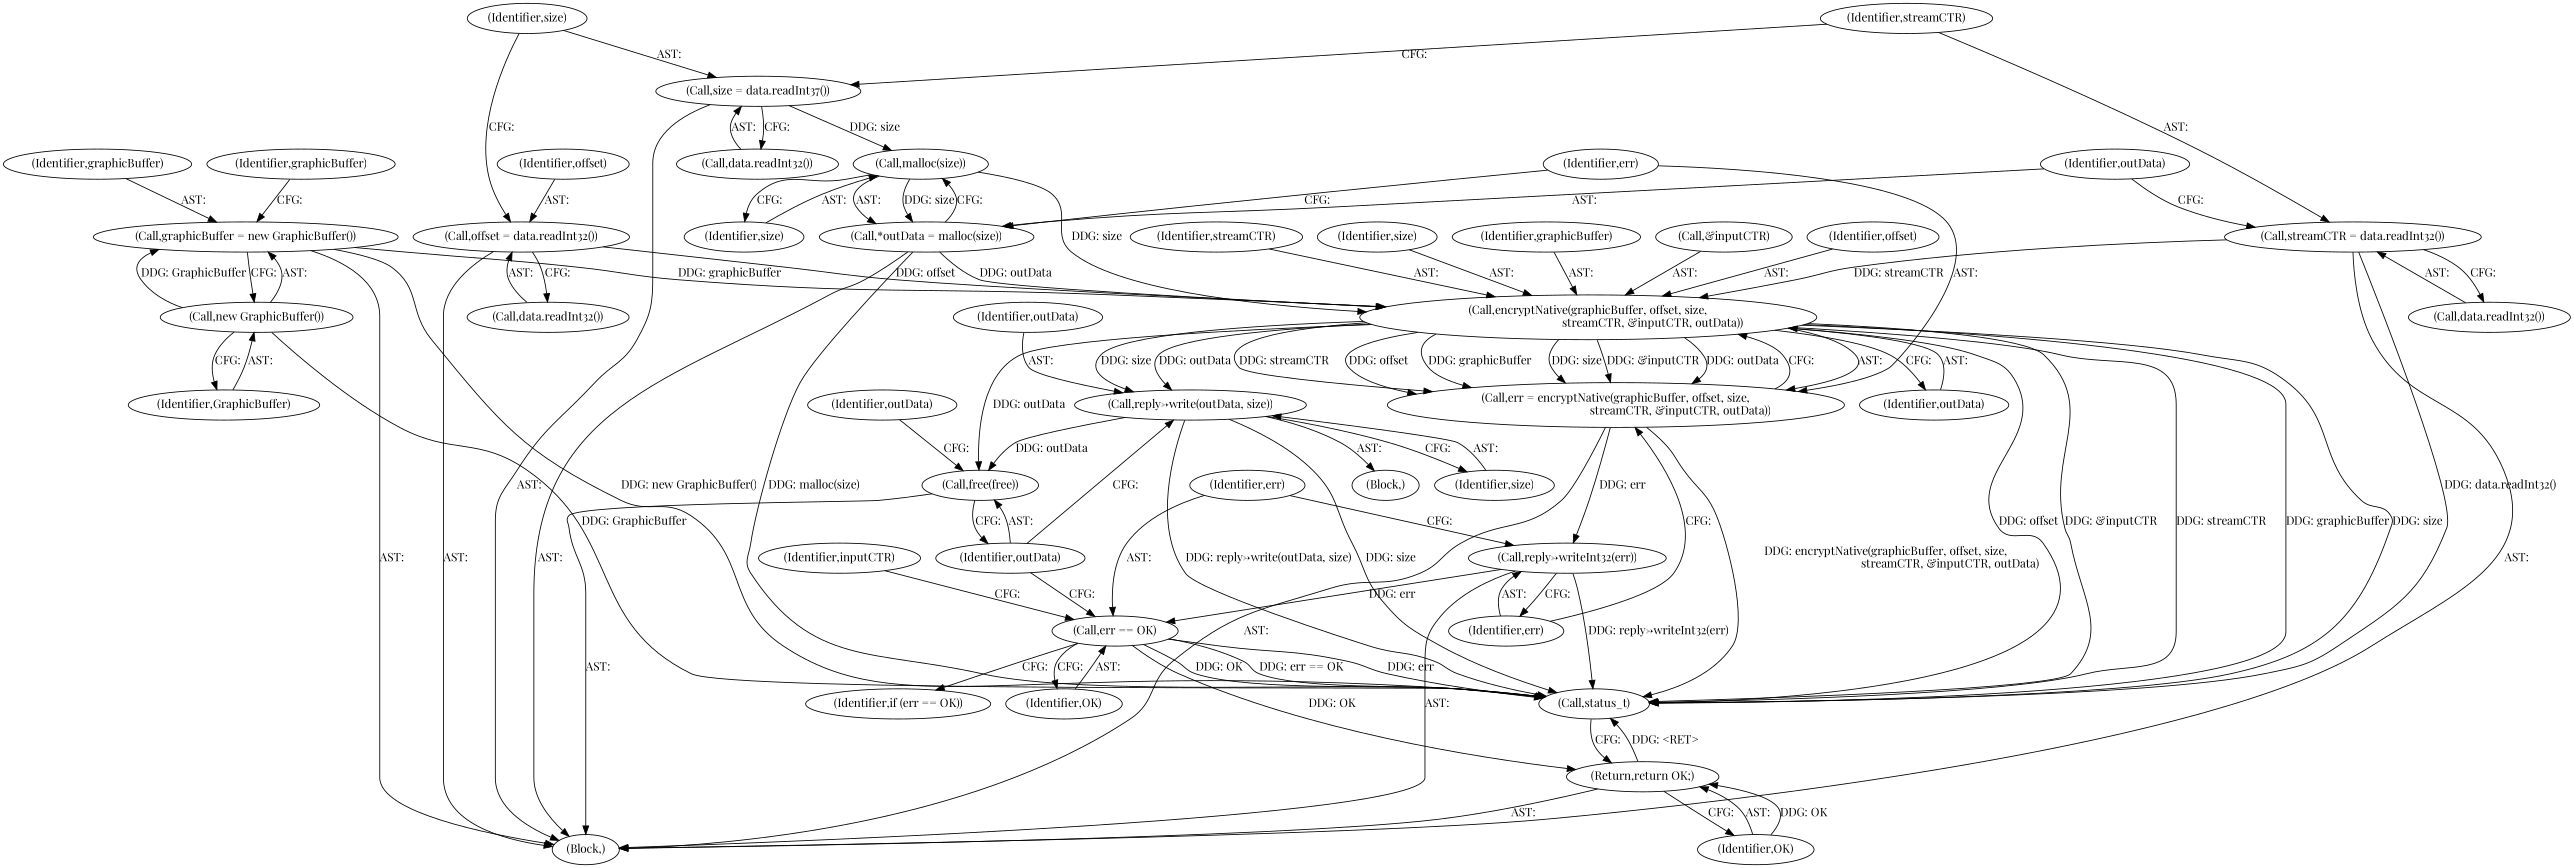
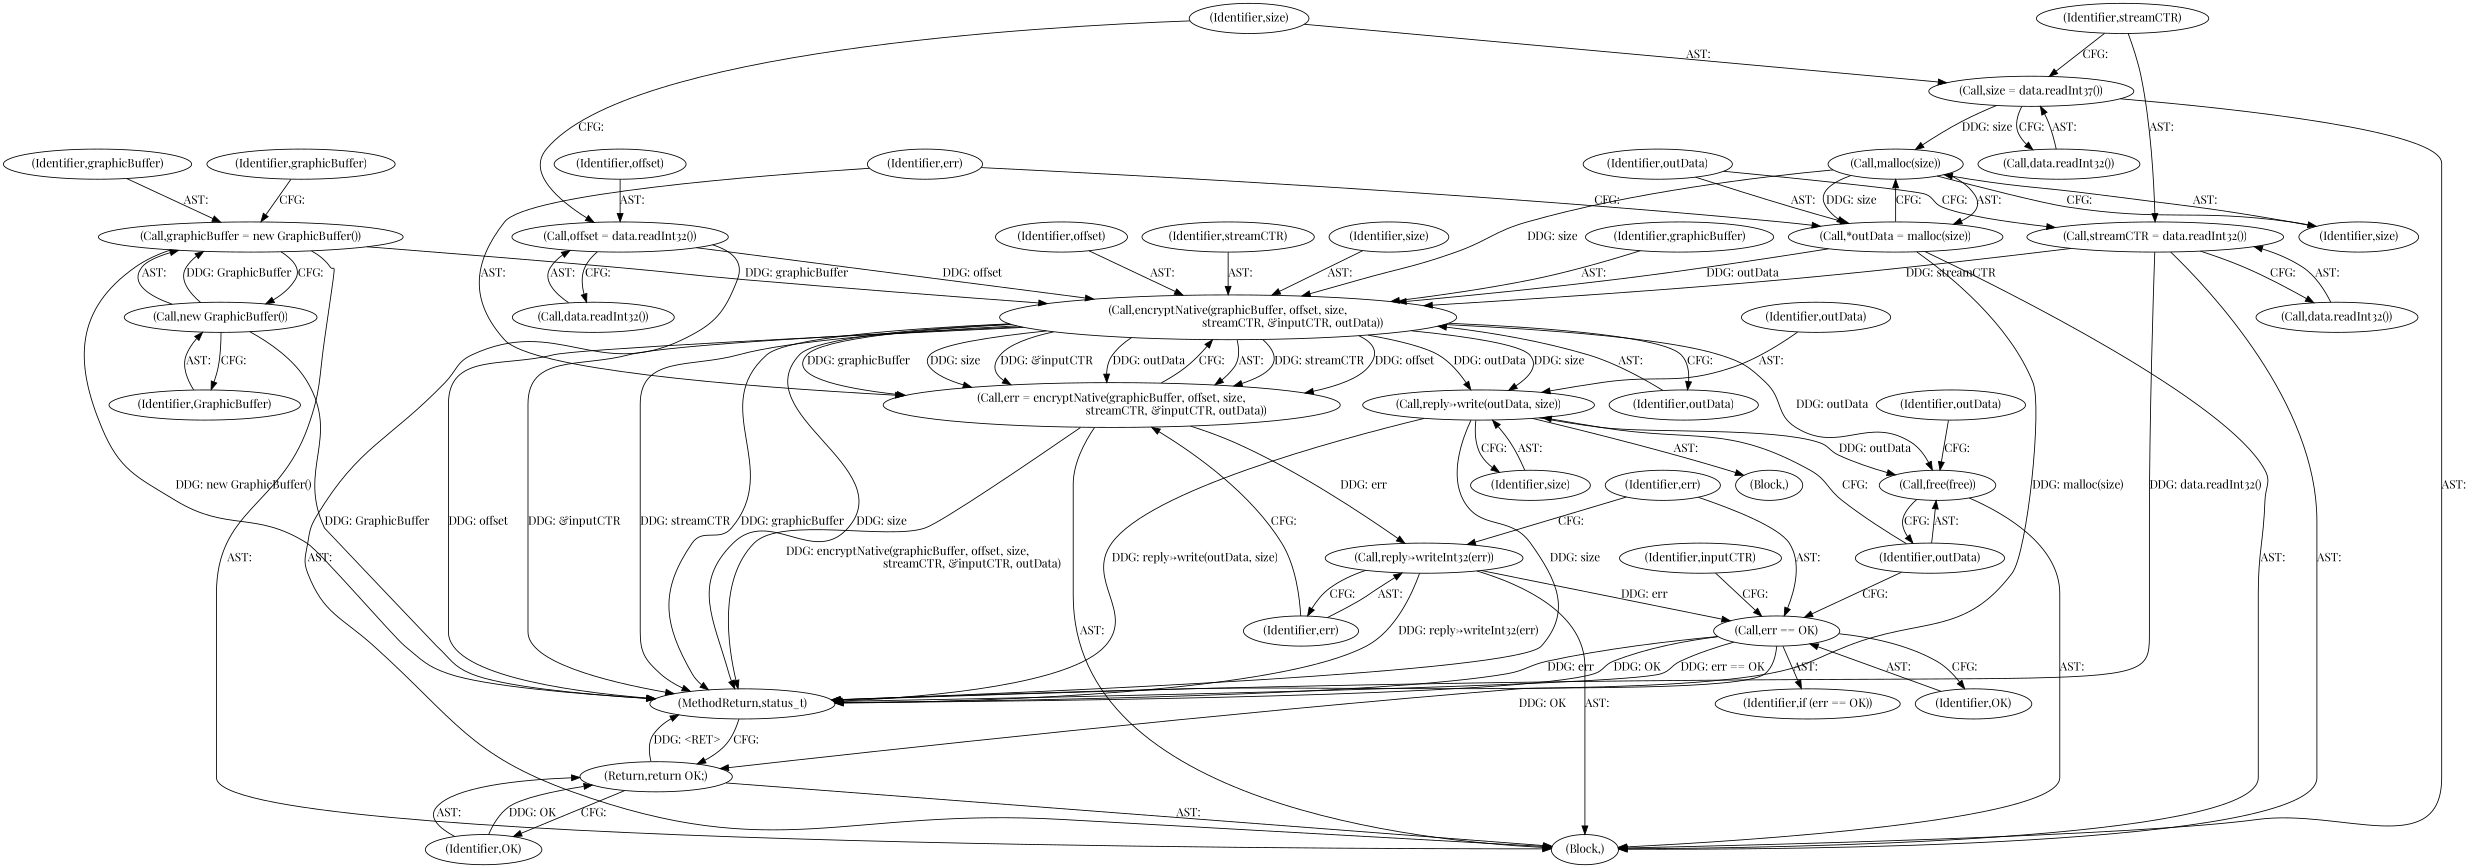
(1724, 237) -> none
(1037, 667) -> (1808, 667)
(1594, 704) -> (742, 704)
